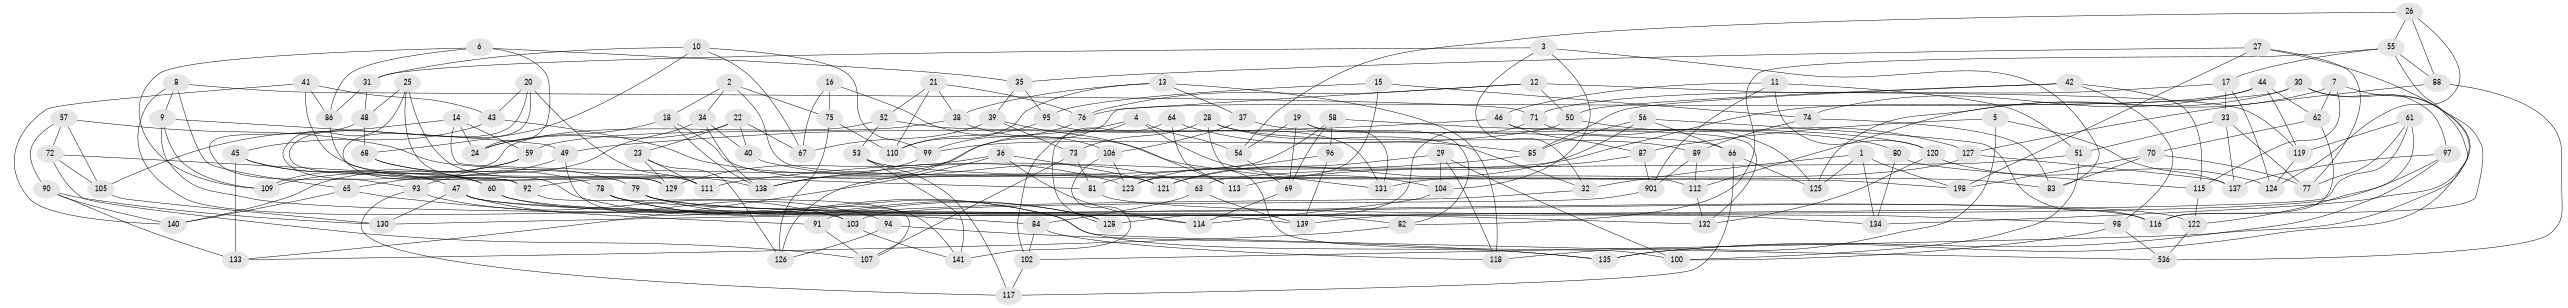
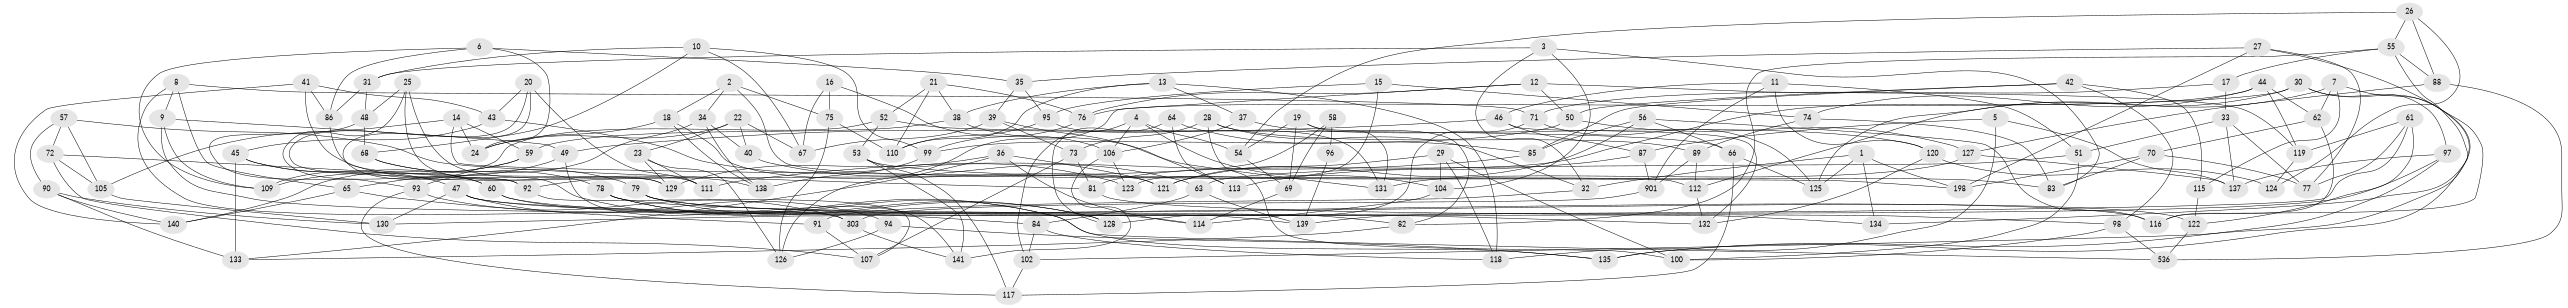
(2255, 136) -> none
(1897, 154) -> none
(951, 161) -> (1123, 136)
(1263, 164) -> none
(853, 225) -> (853, 225)
